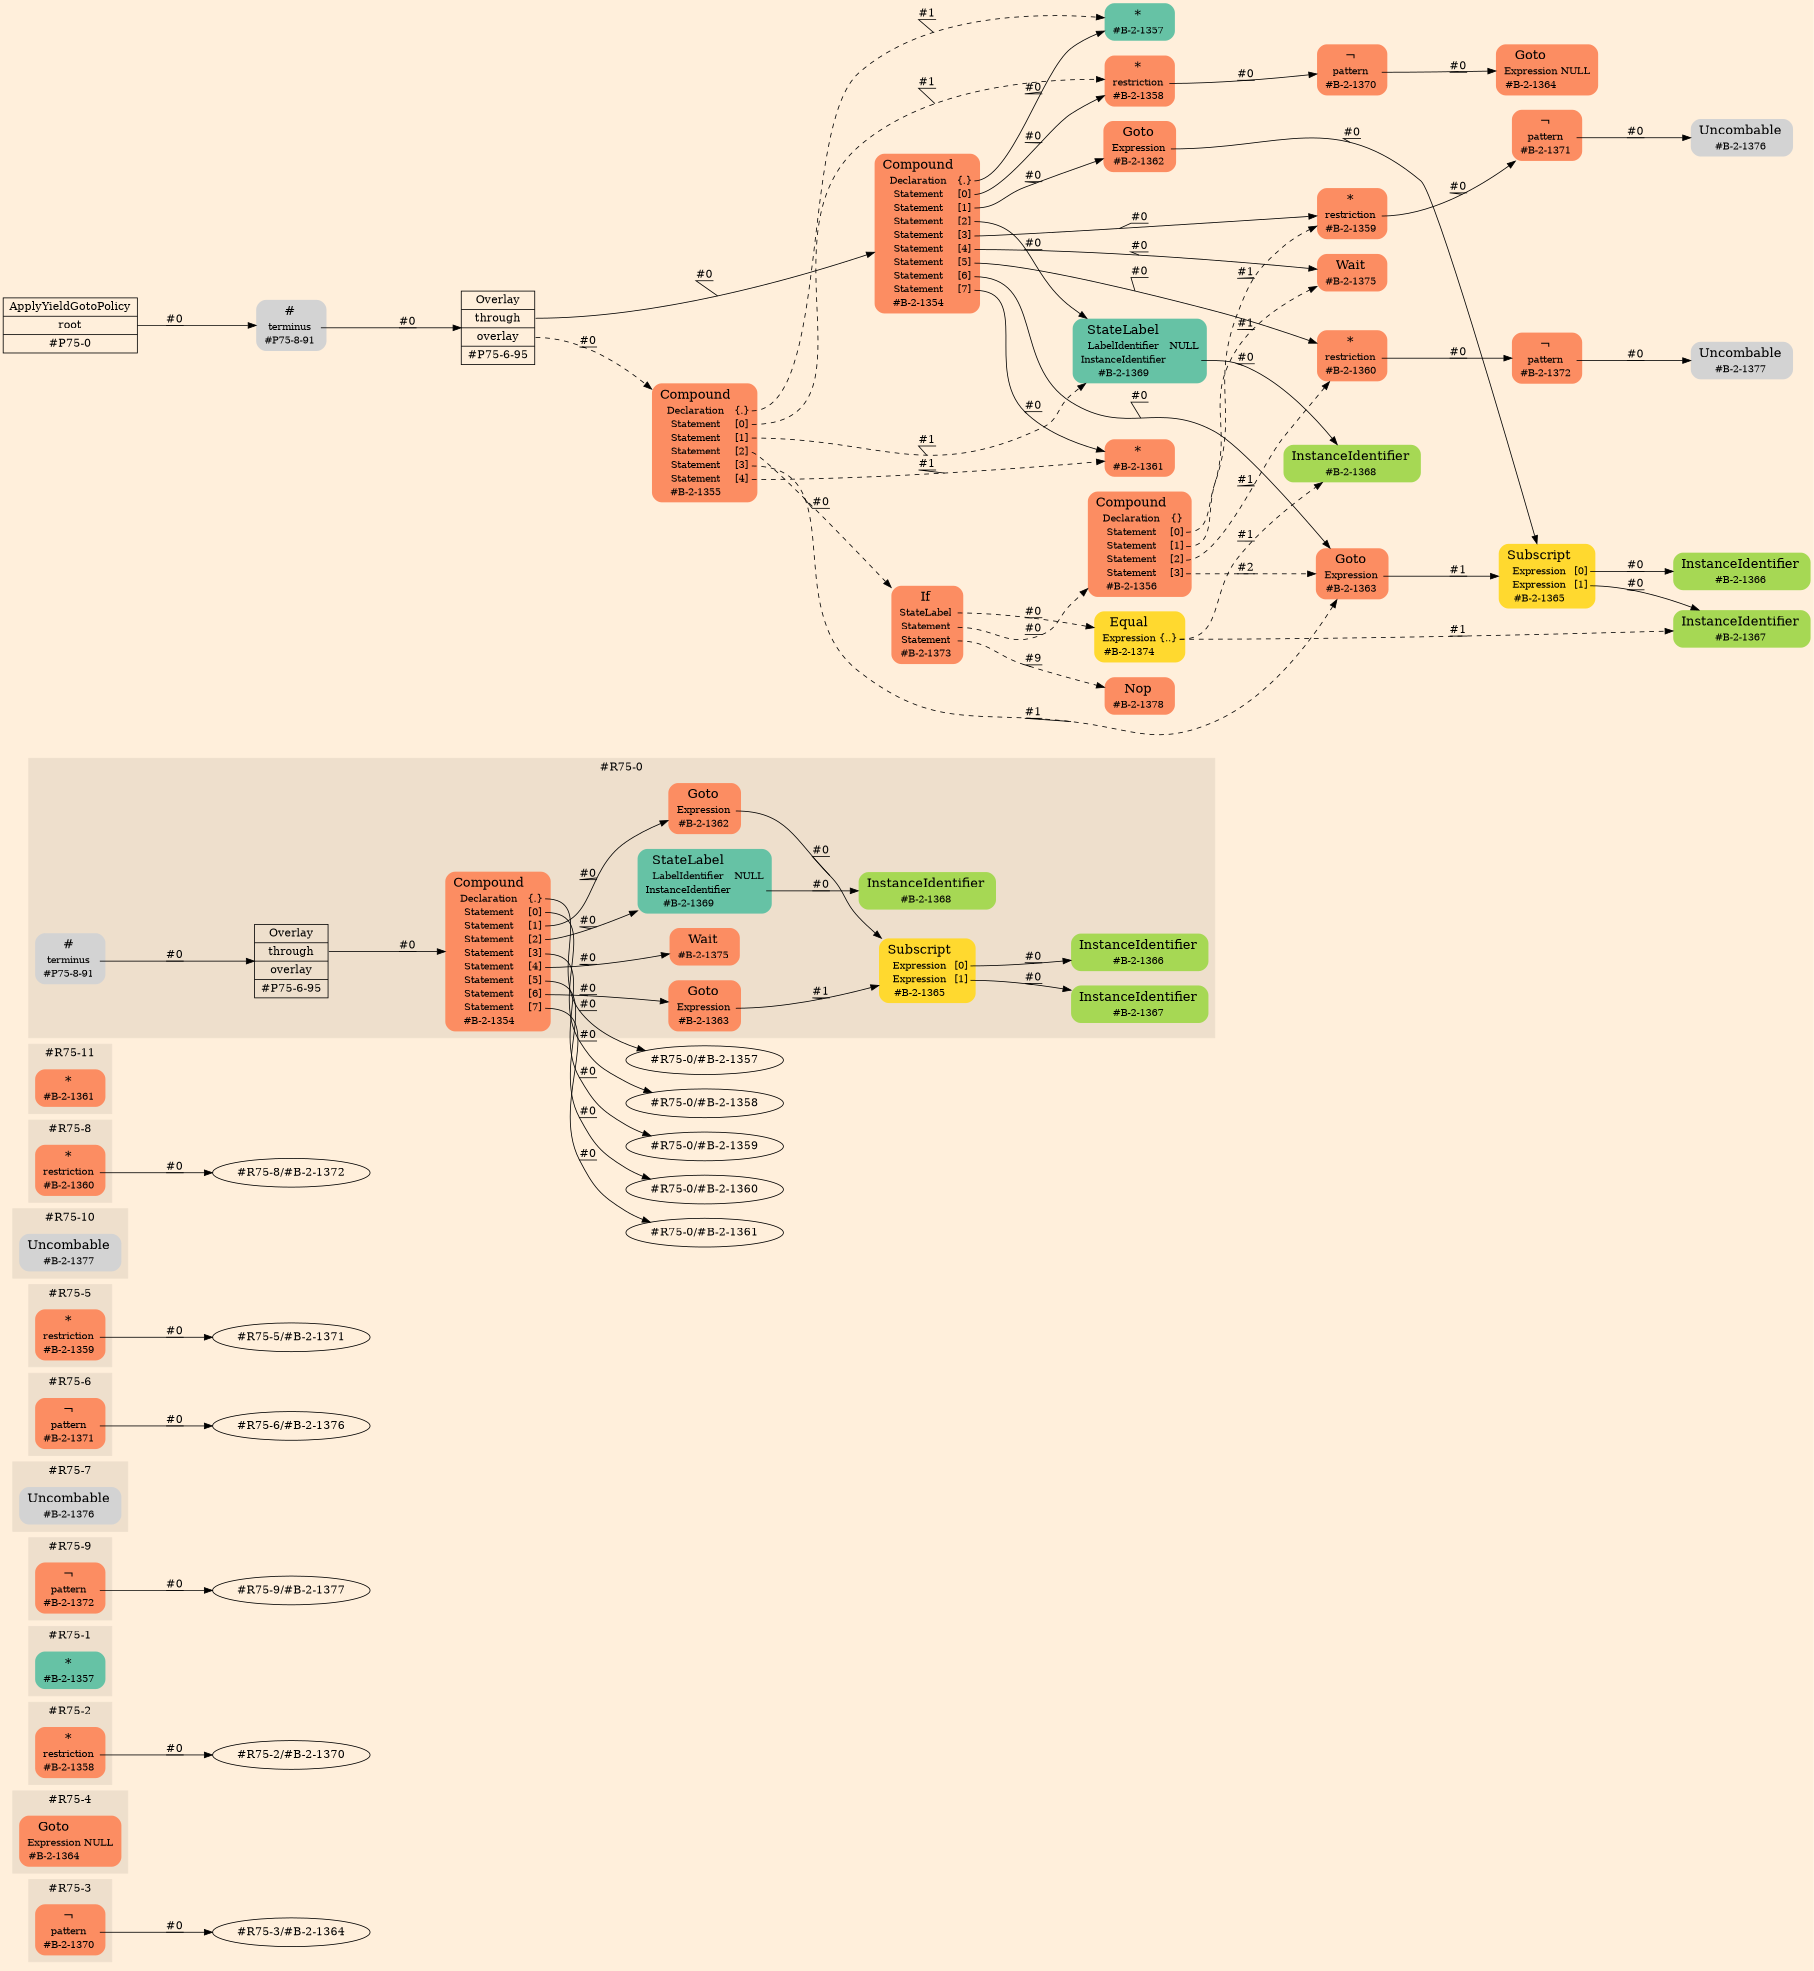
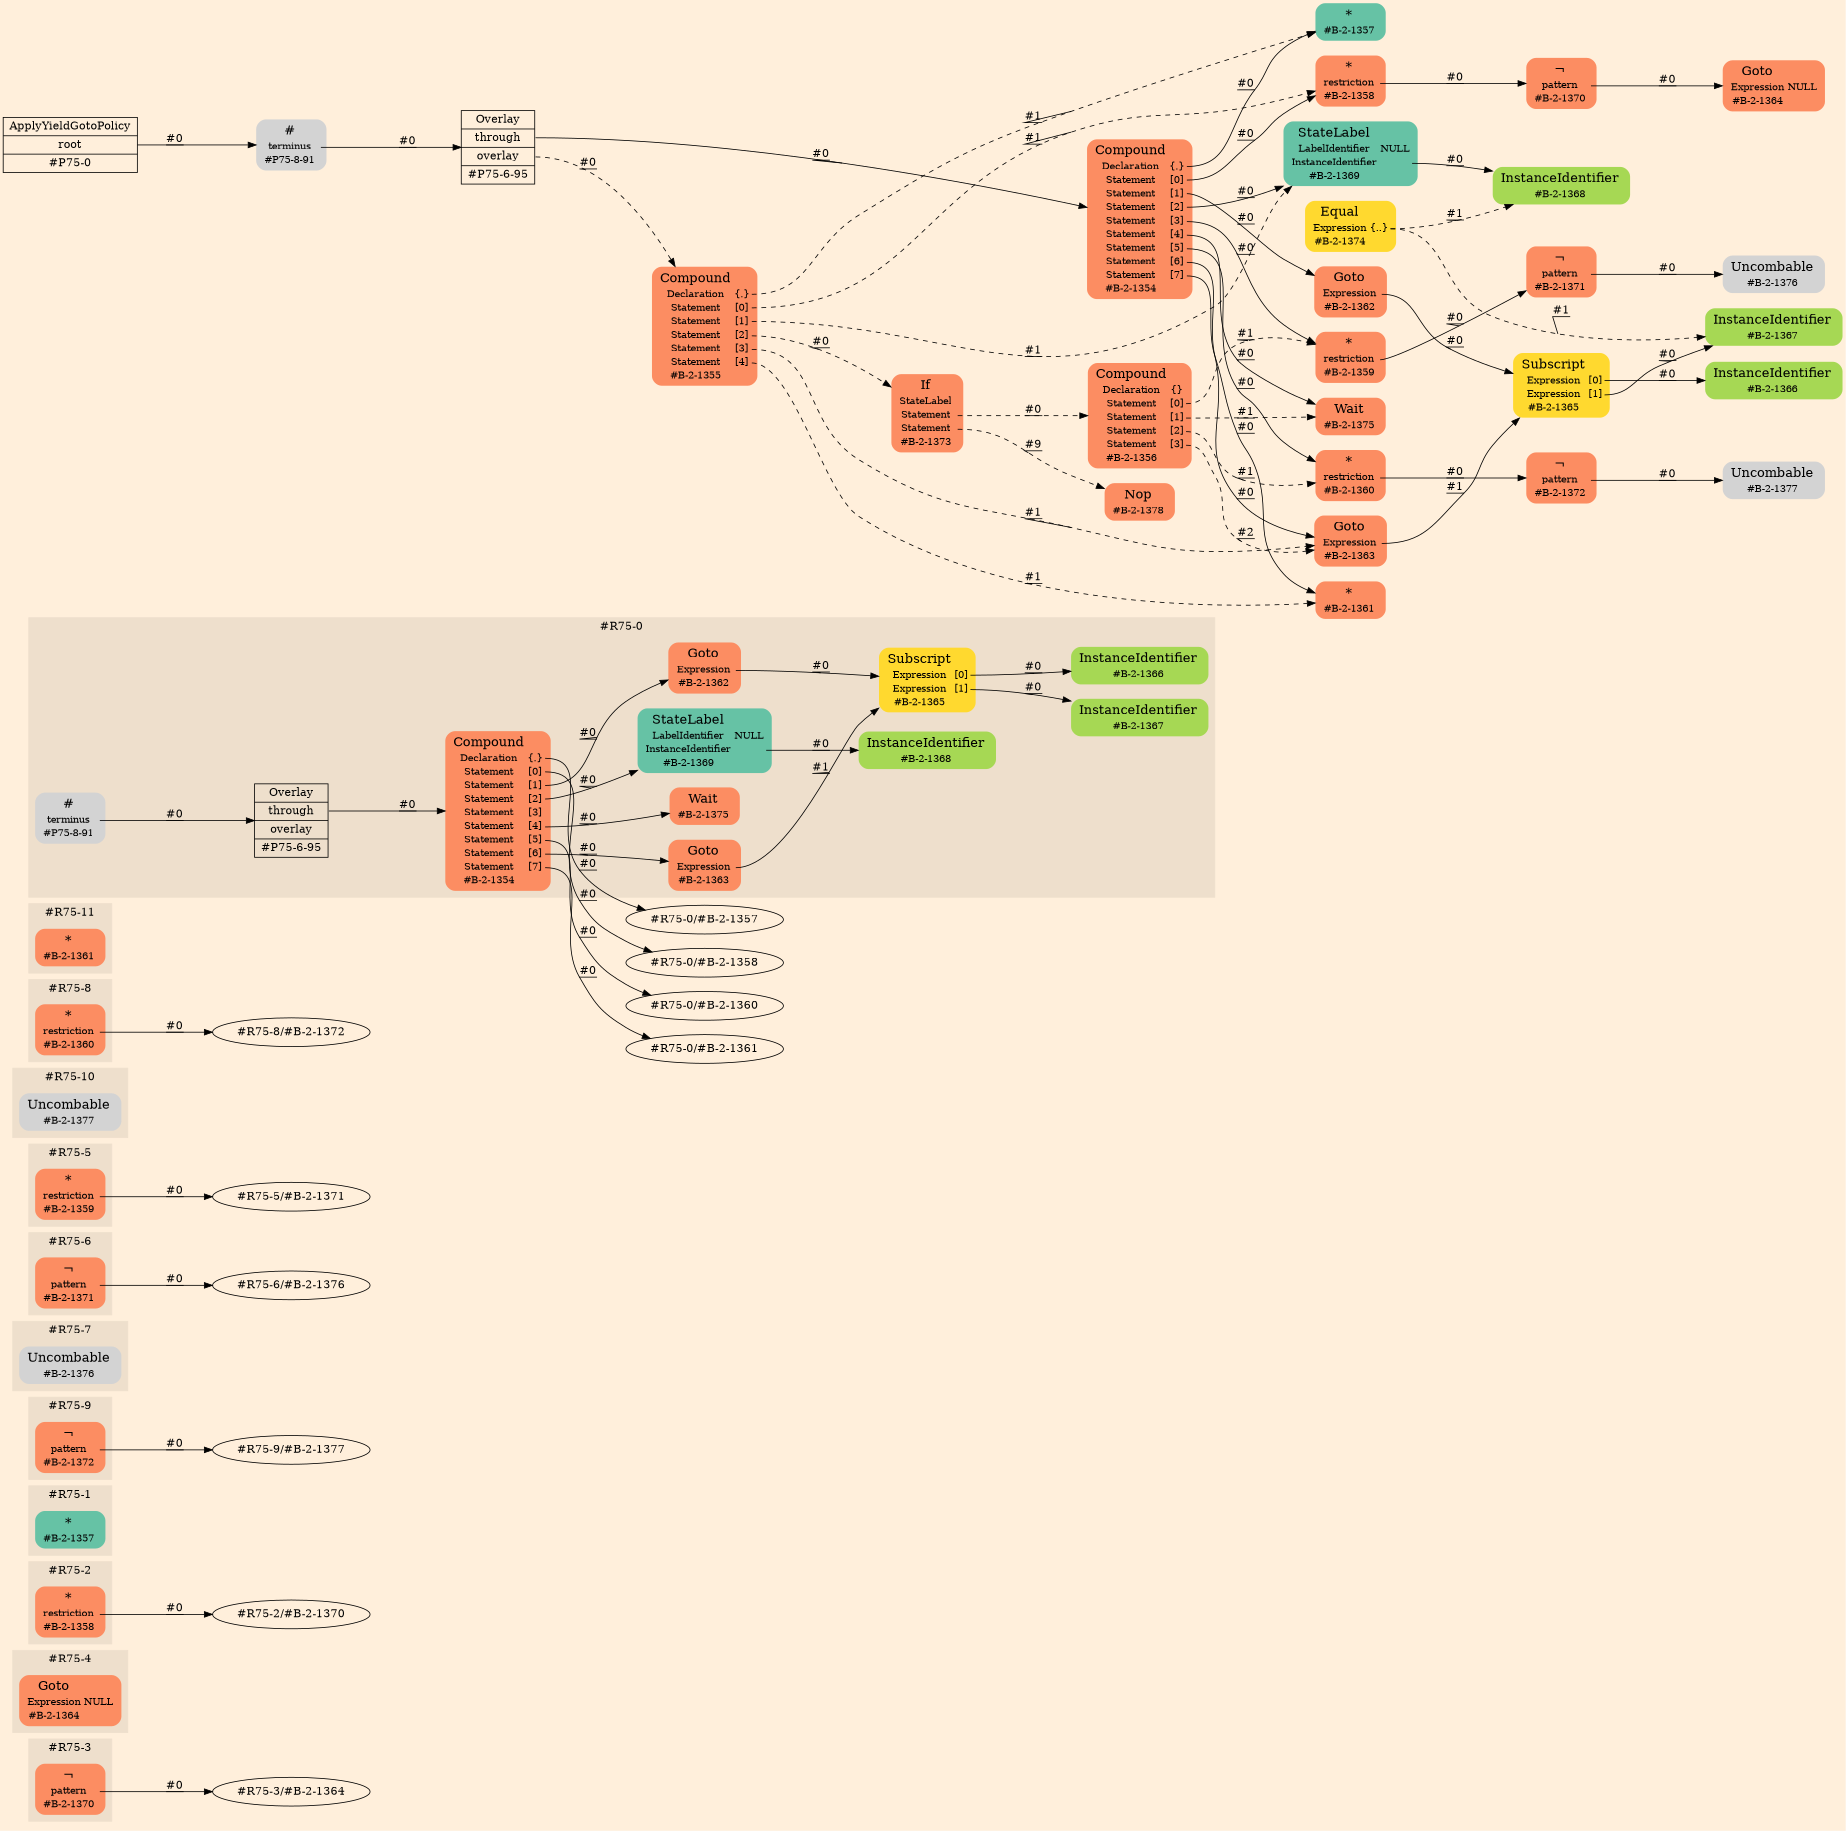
(1022, 617) -> none
(705, 1146) -> none
